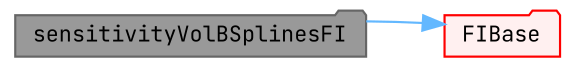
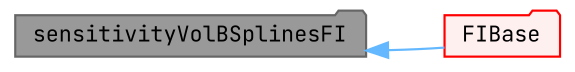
(394, 22) -> (417, 49)
